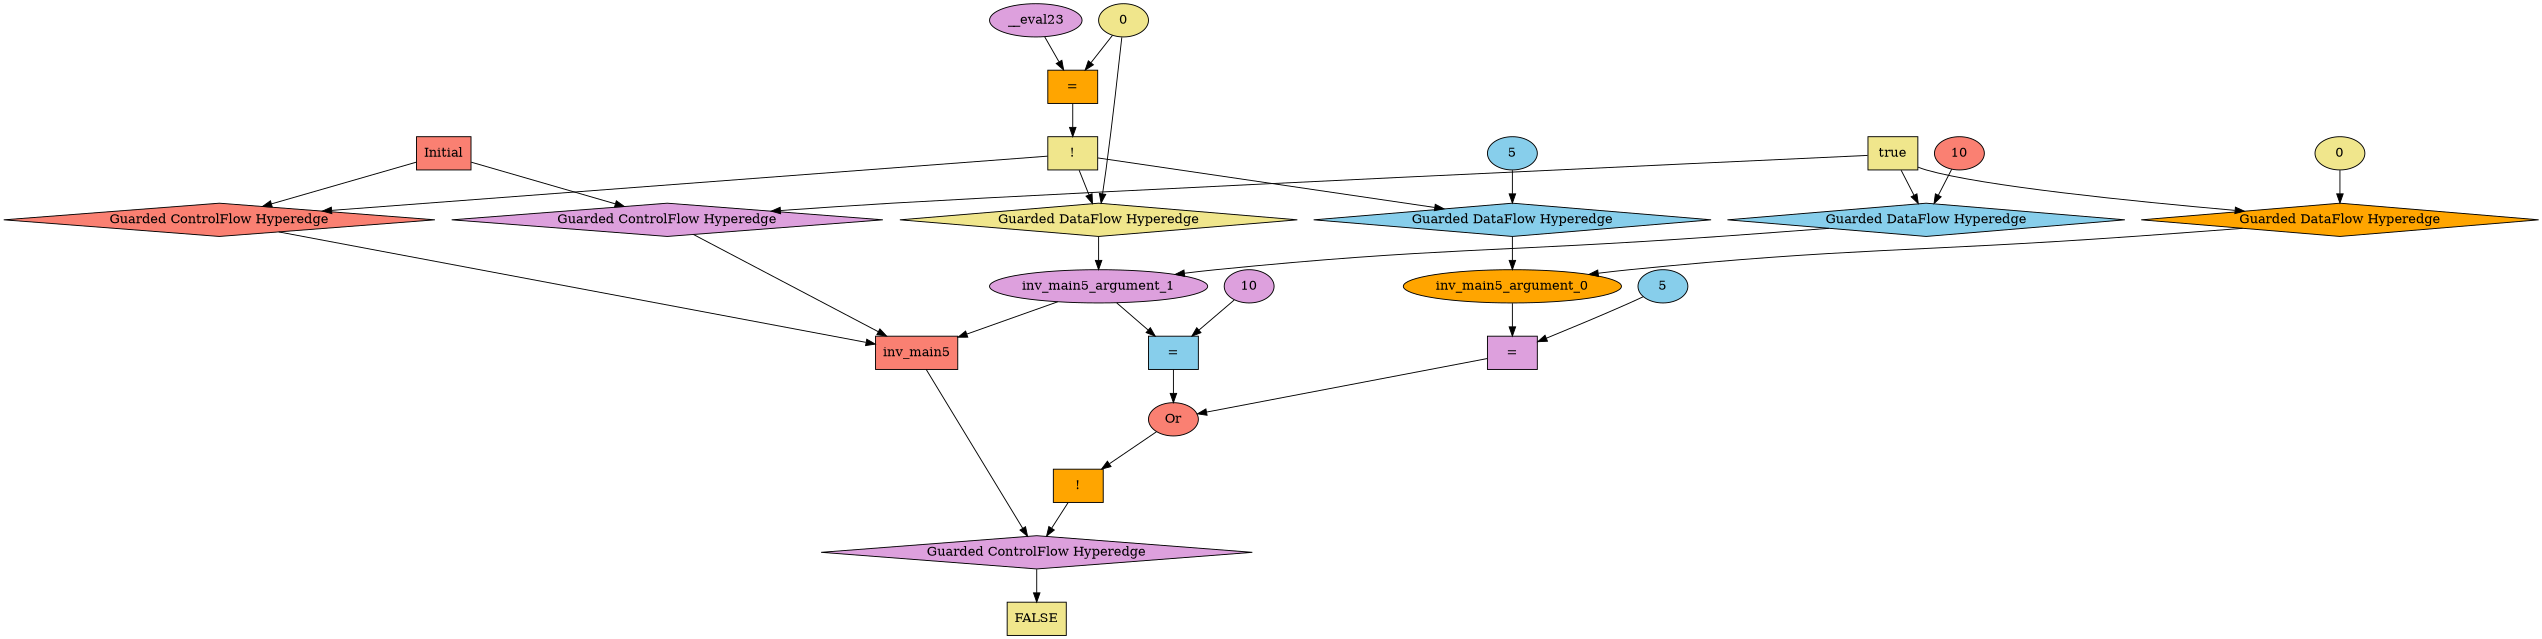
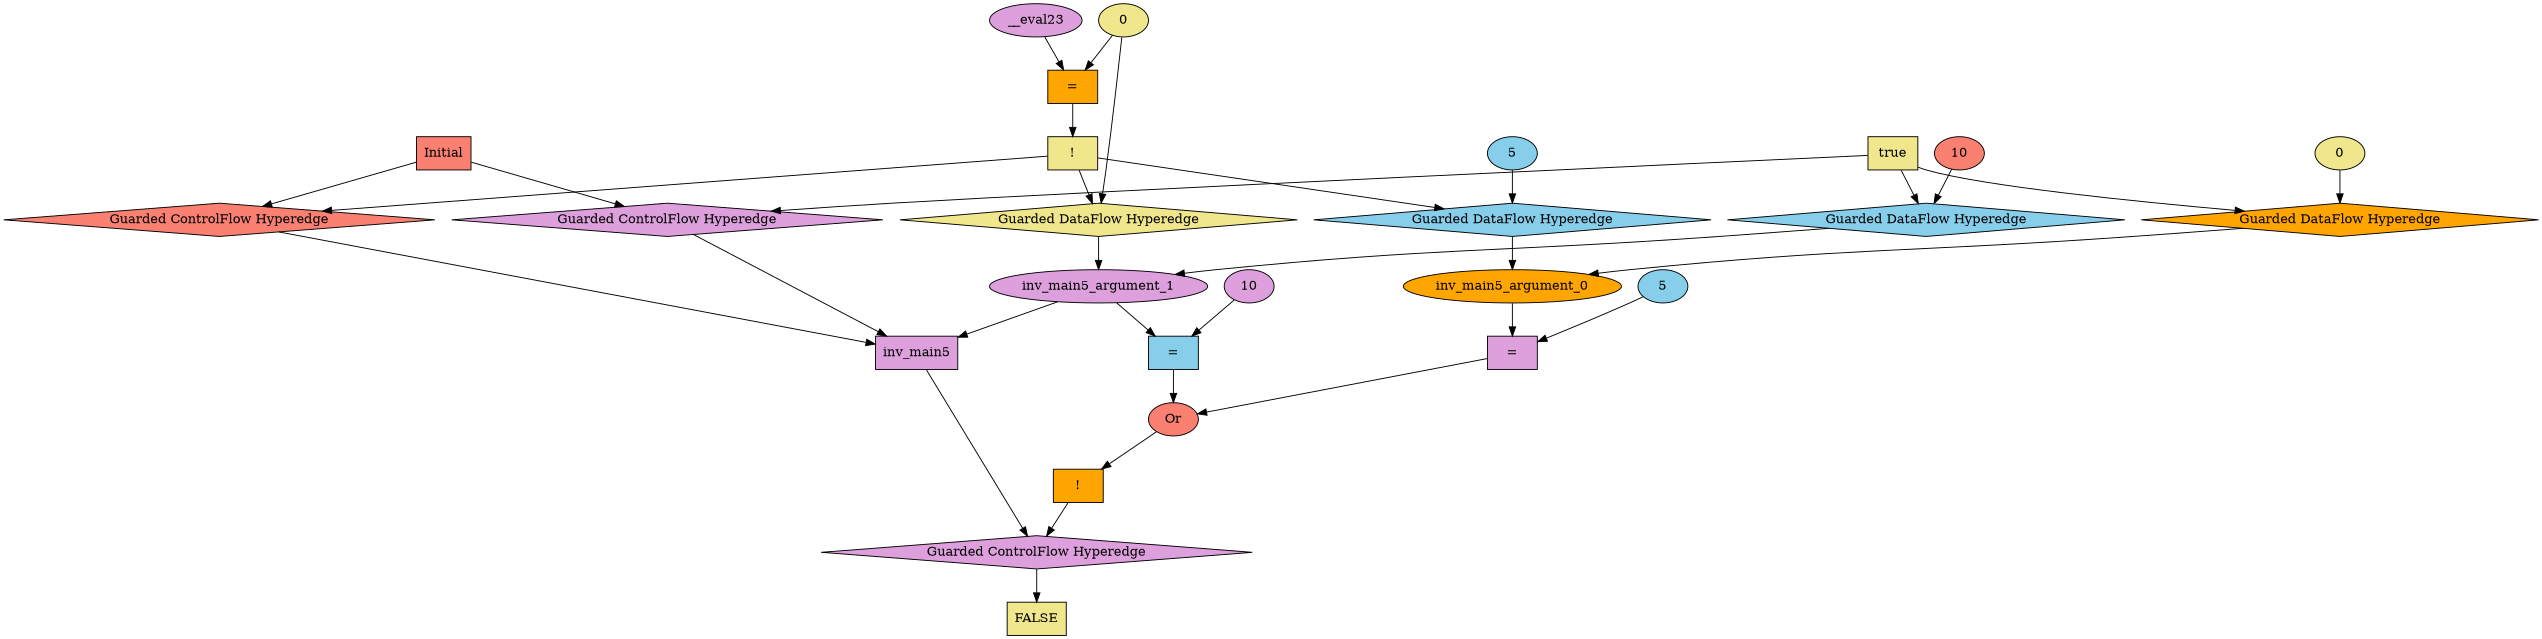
(917, 353) -> (917, 353)
